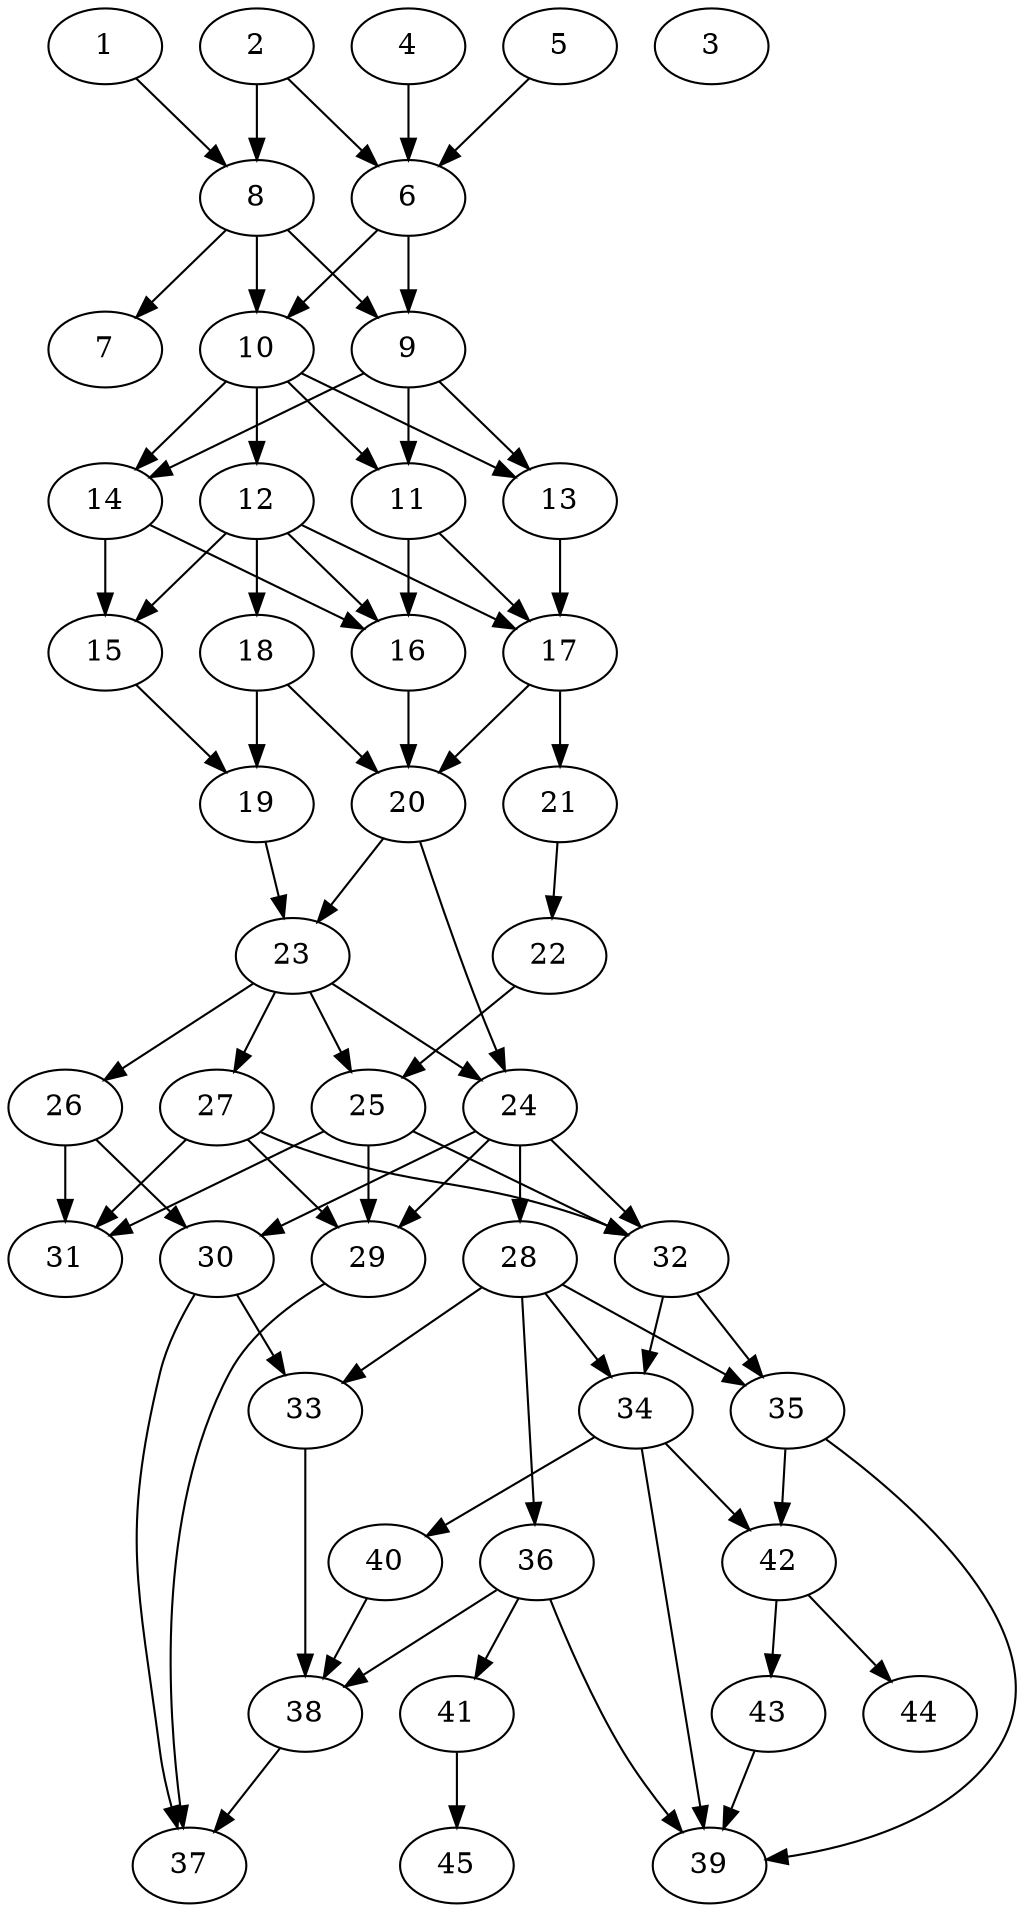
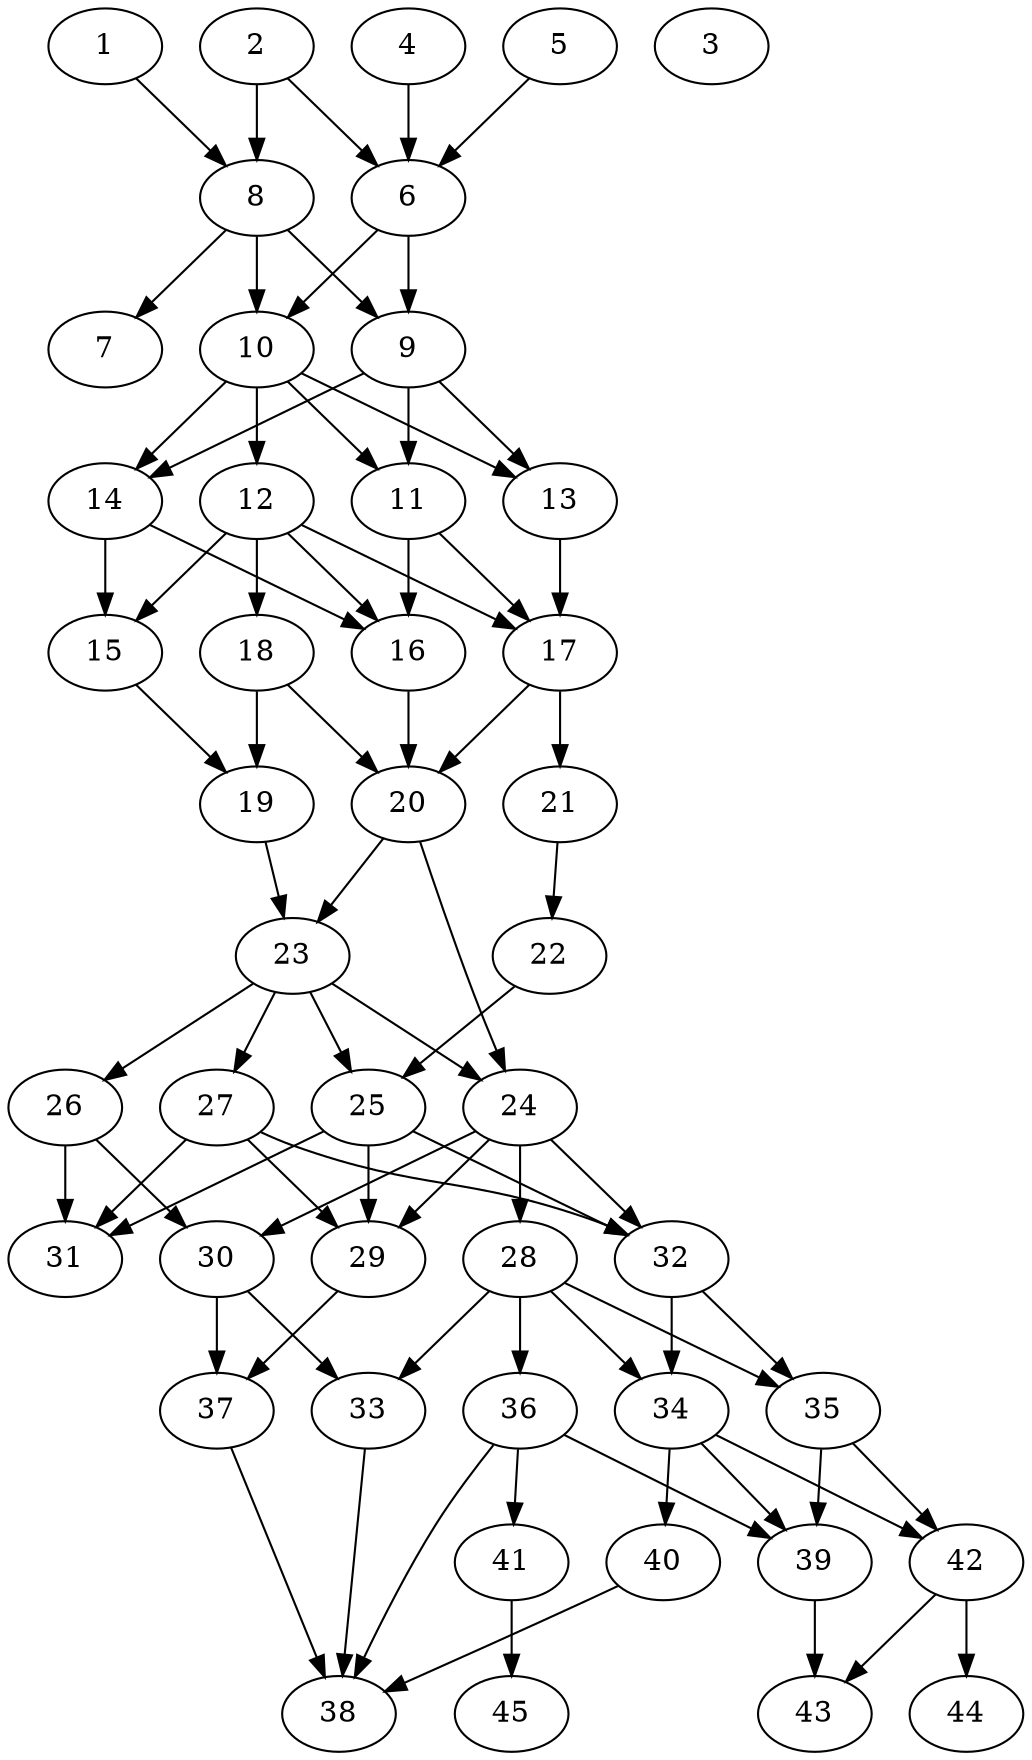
(743, 1780) -> (815, 1628)
(254, 1781) -> (274, 1552)
